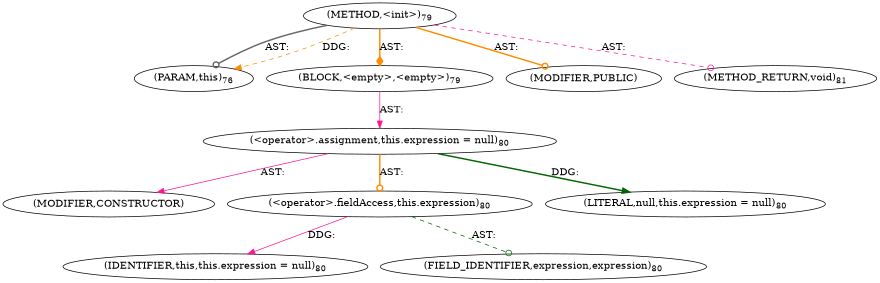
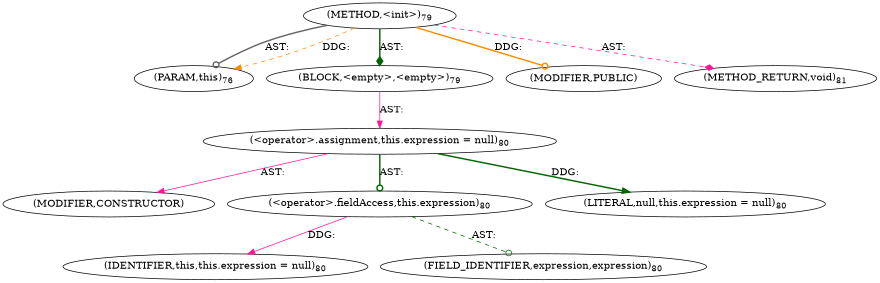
(380, 43) -> (380, 43)
(571, 46) -> (570, 46)
(508, 47) -> (510, 47)
(380, 170) -> (380, 170)
